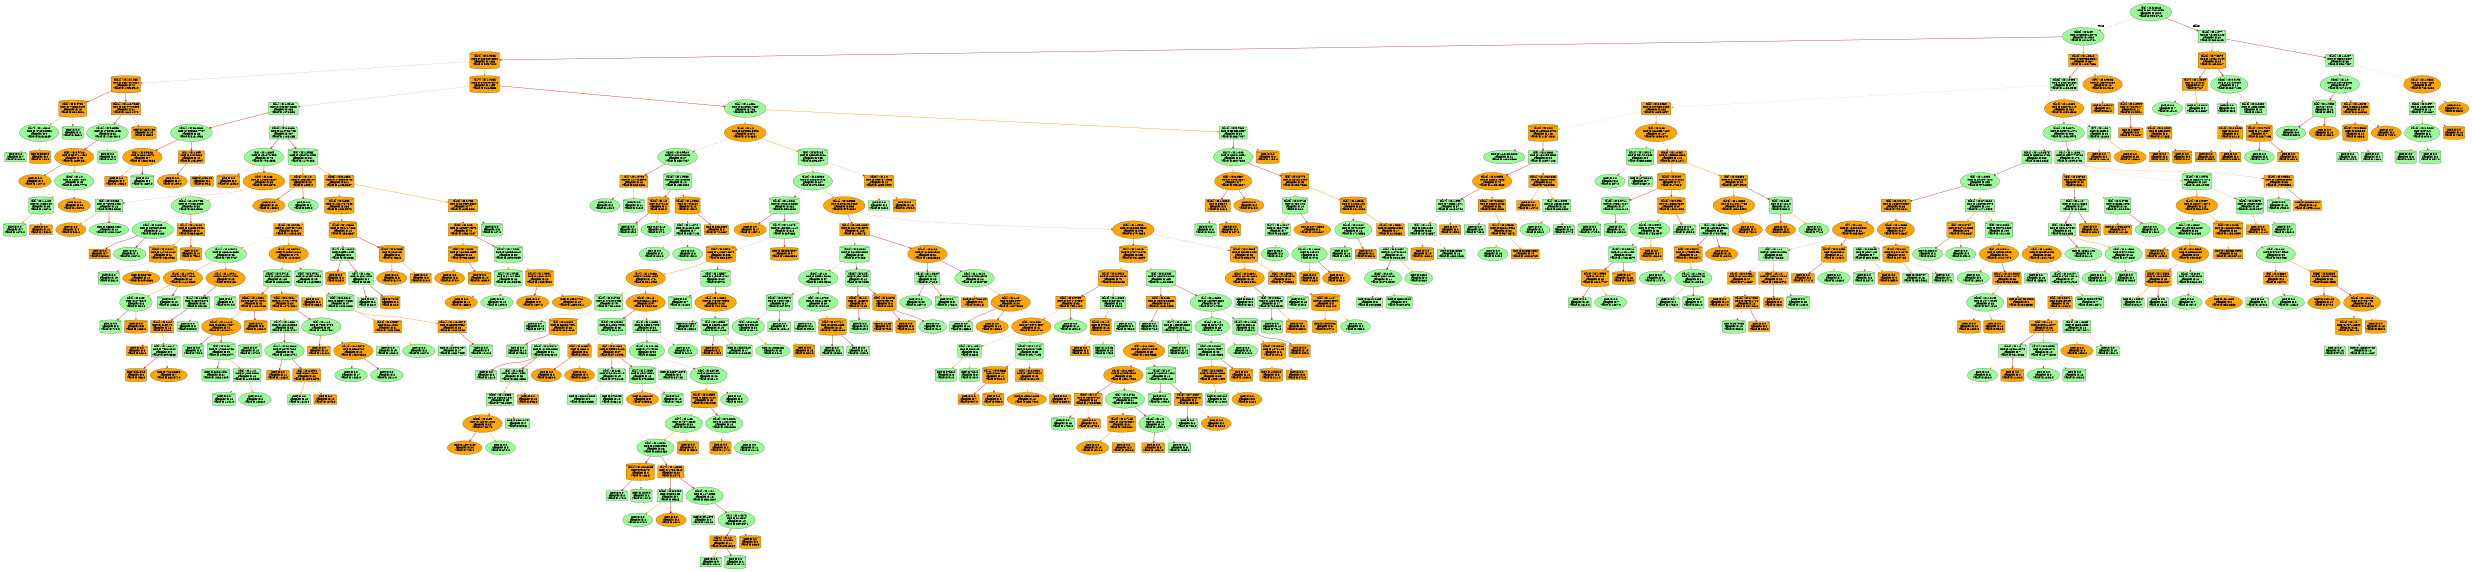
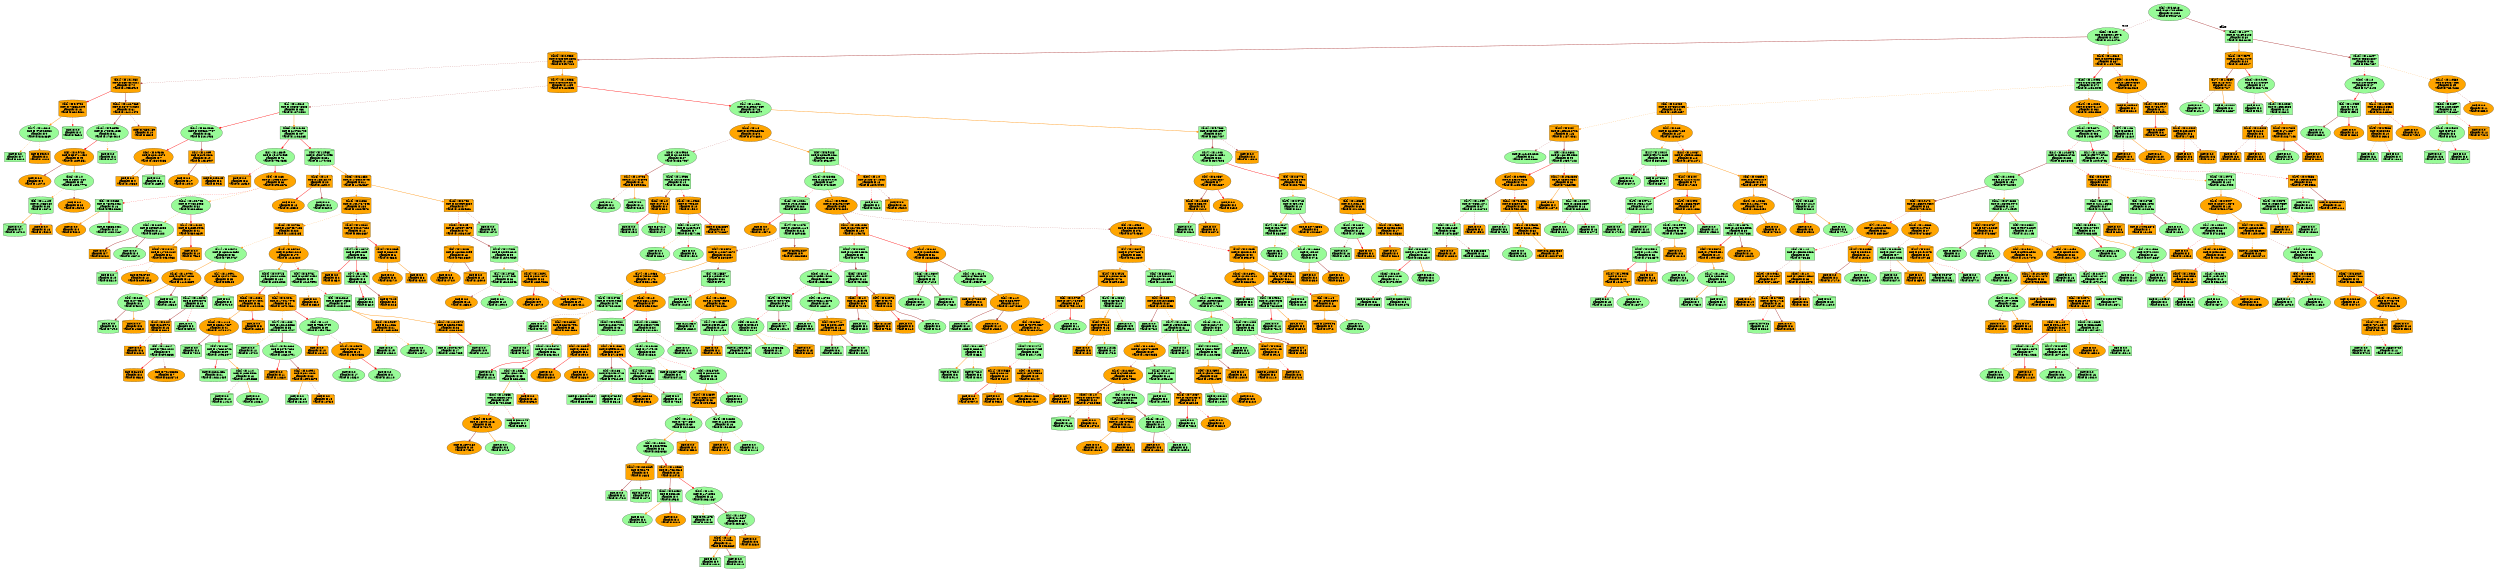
none -> (1390, 254)
